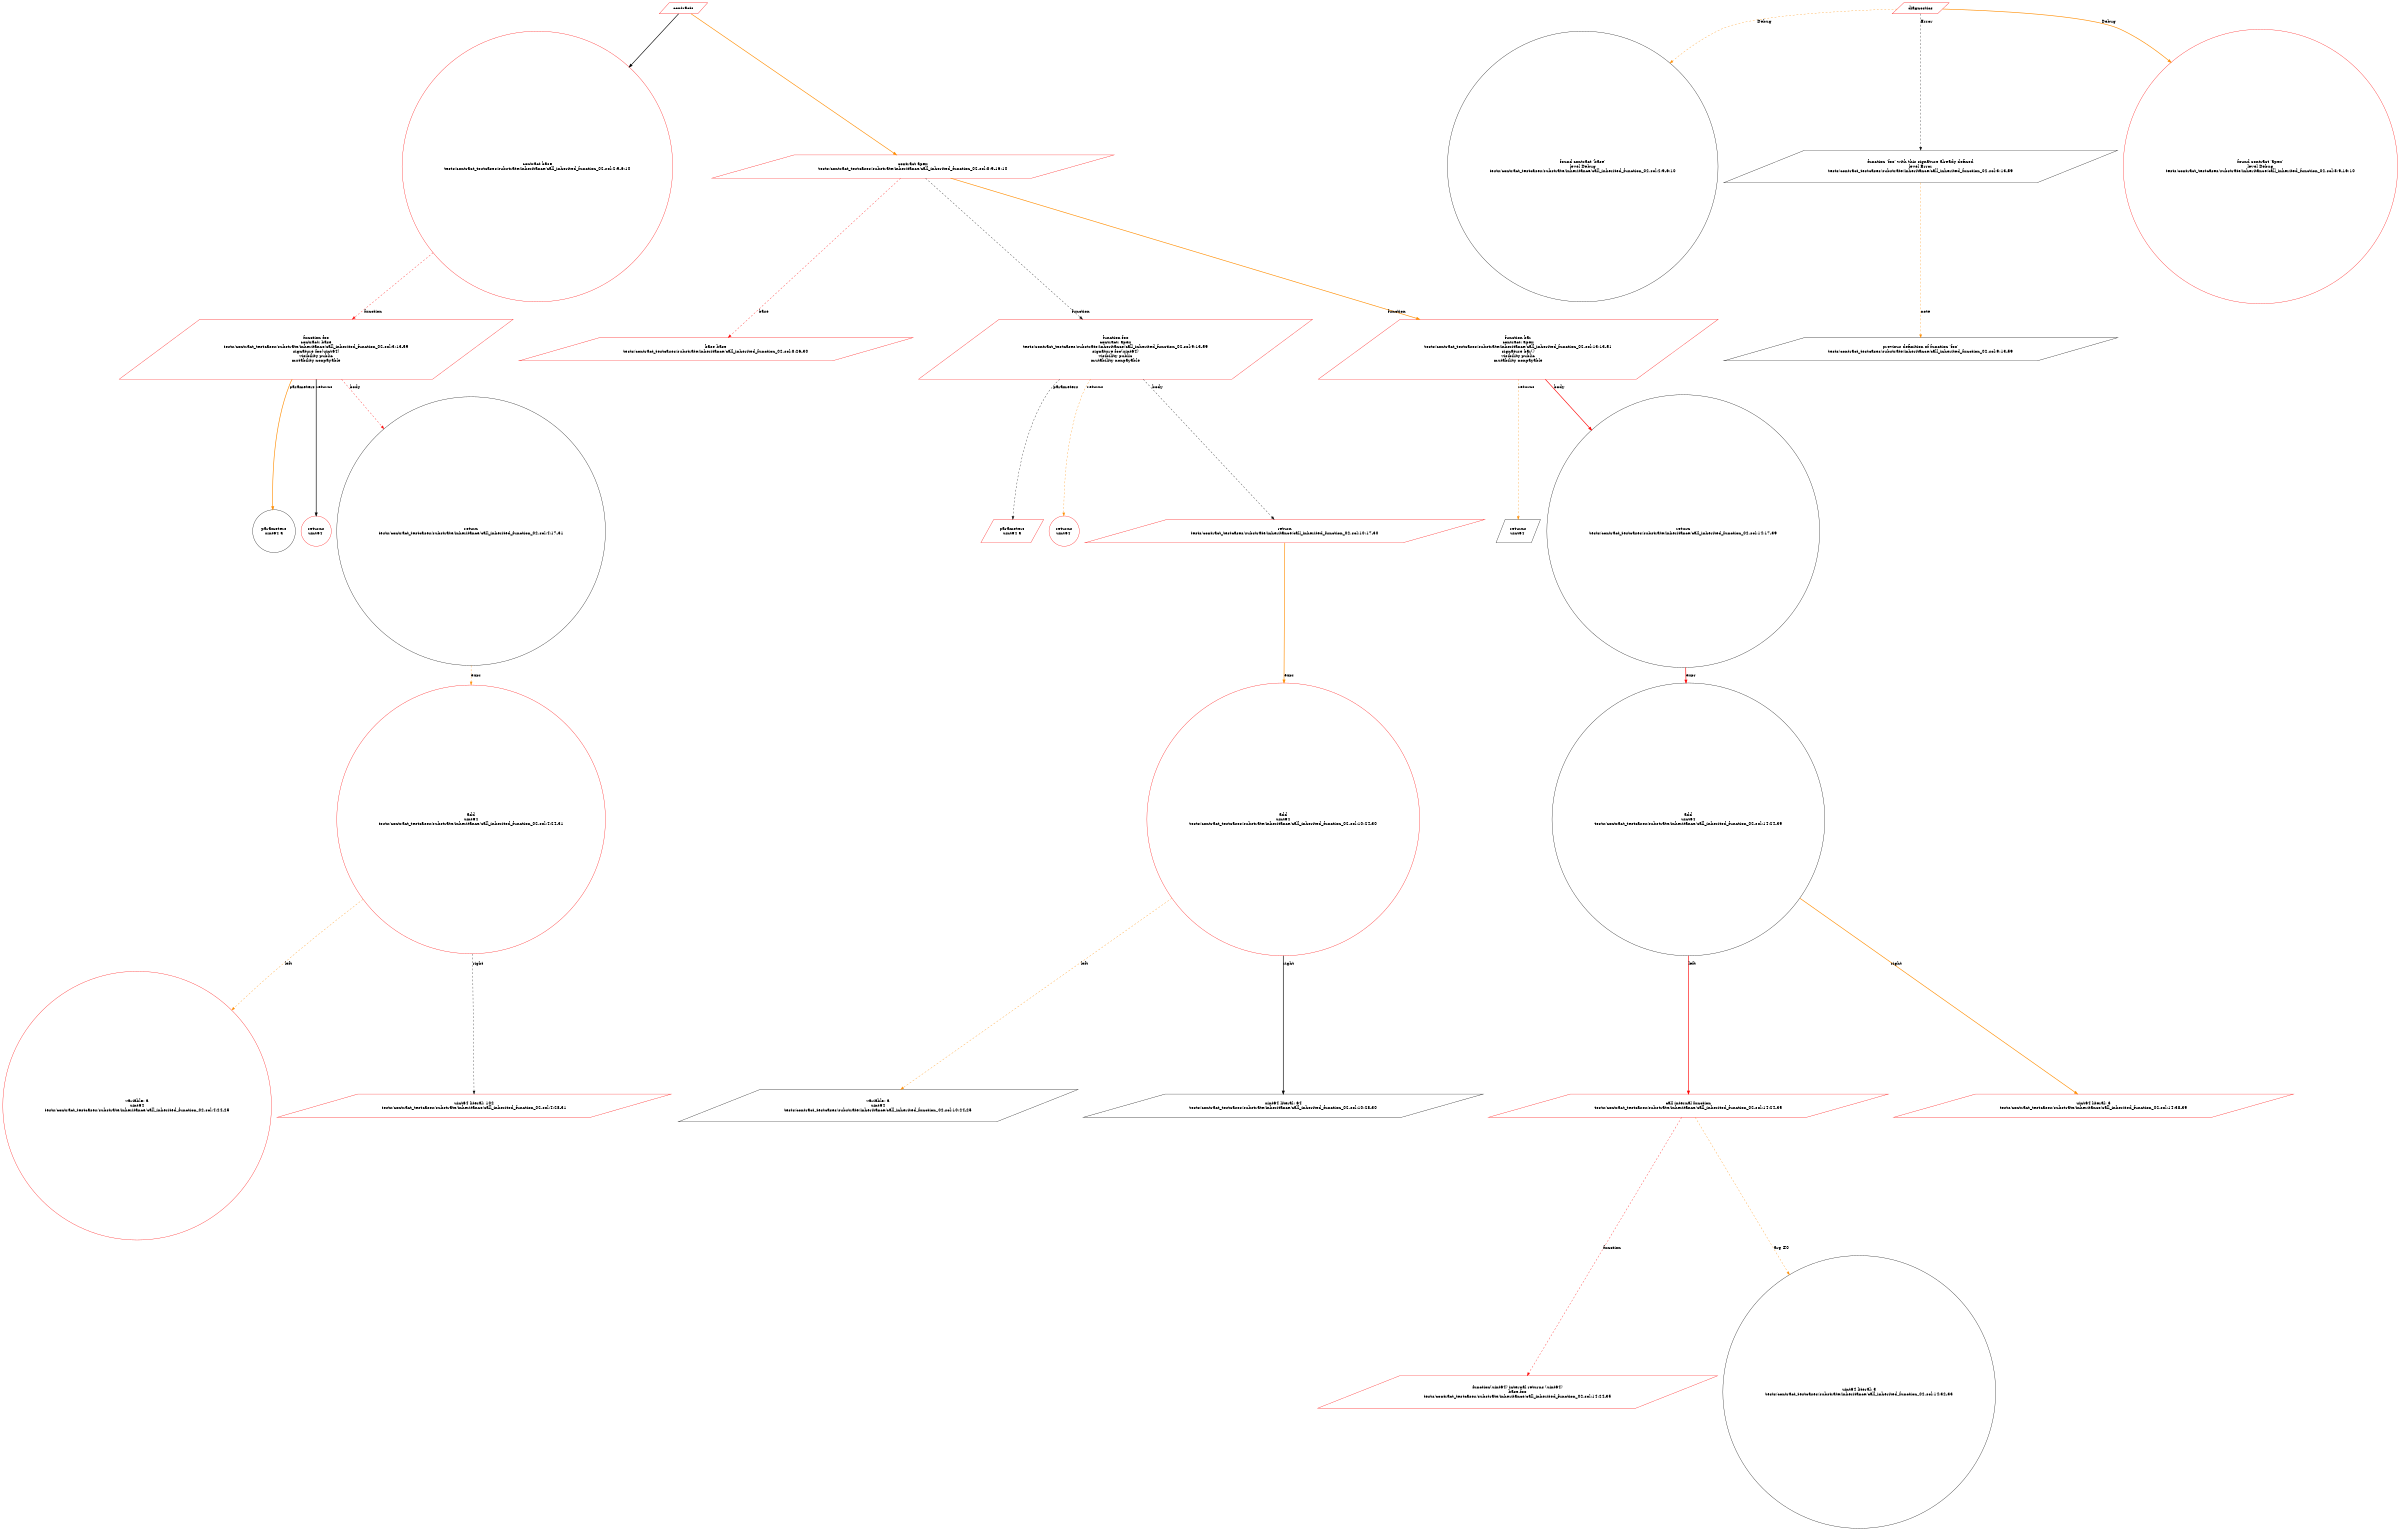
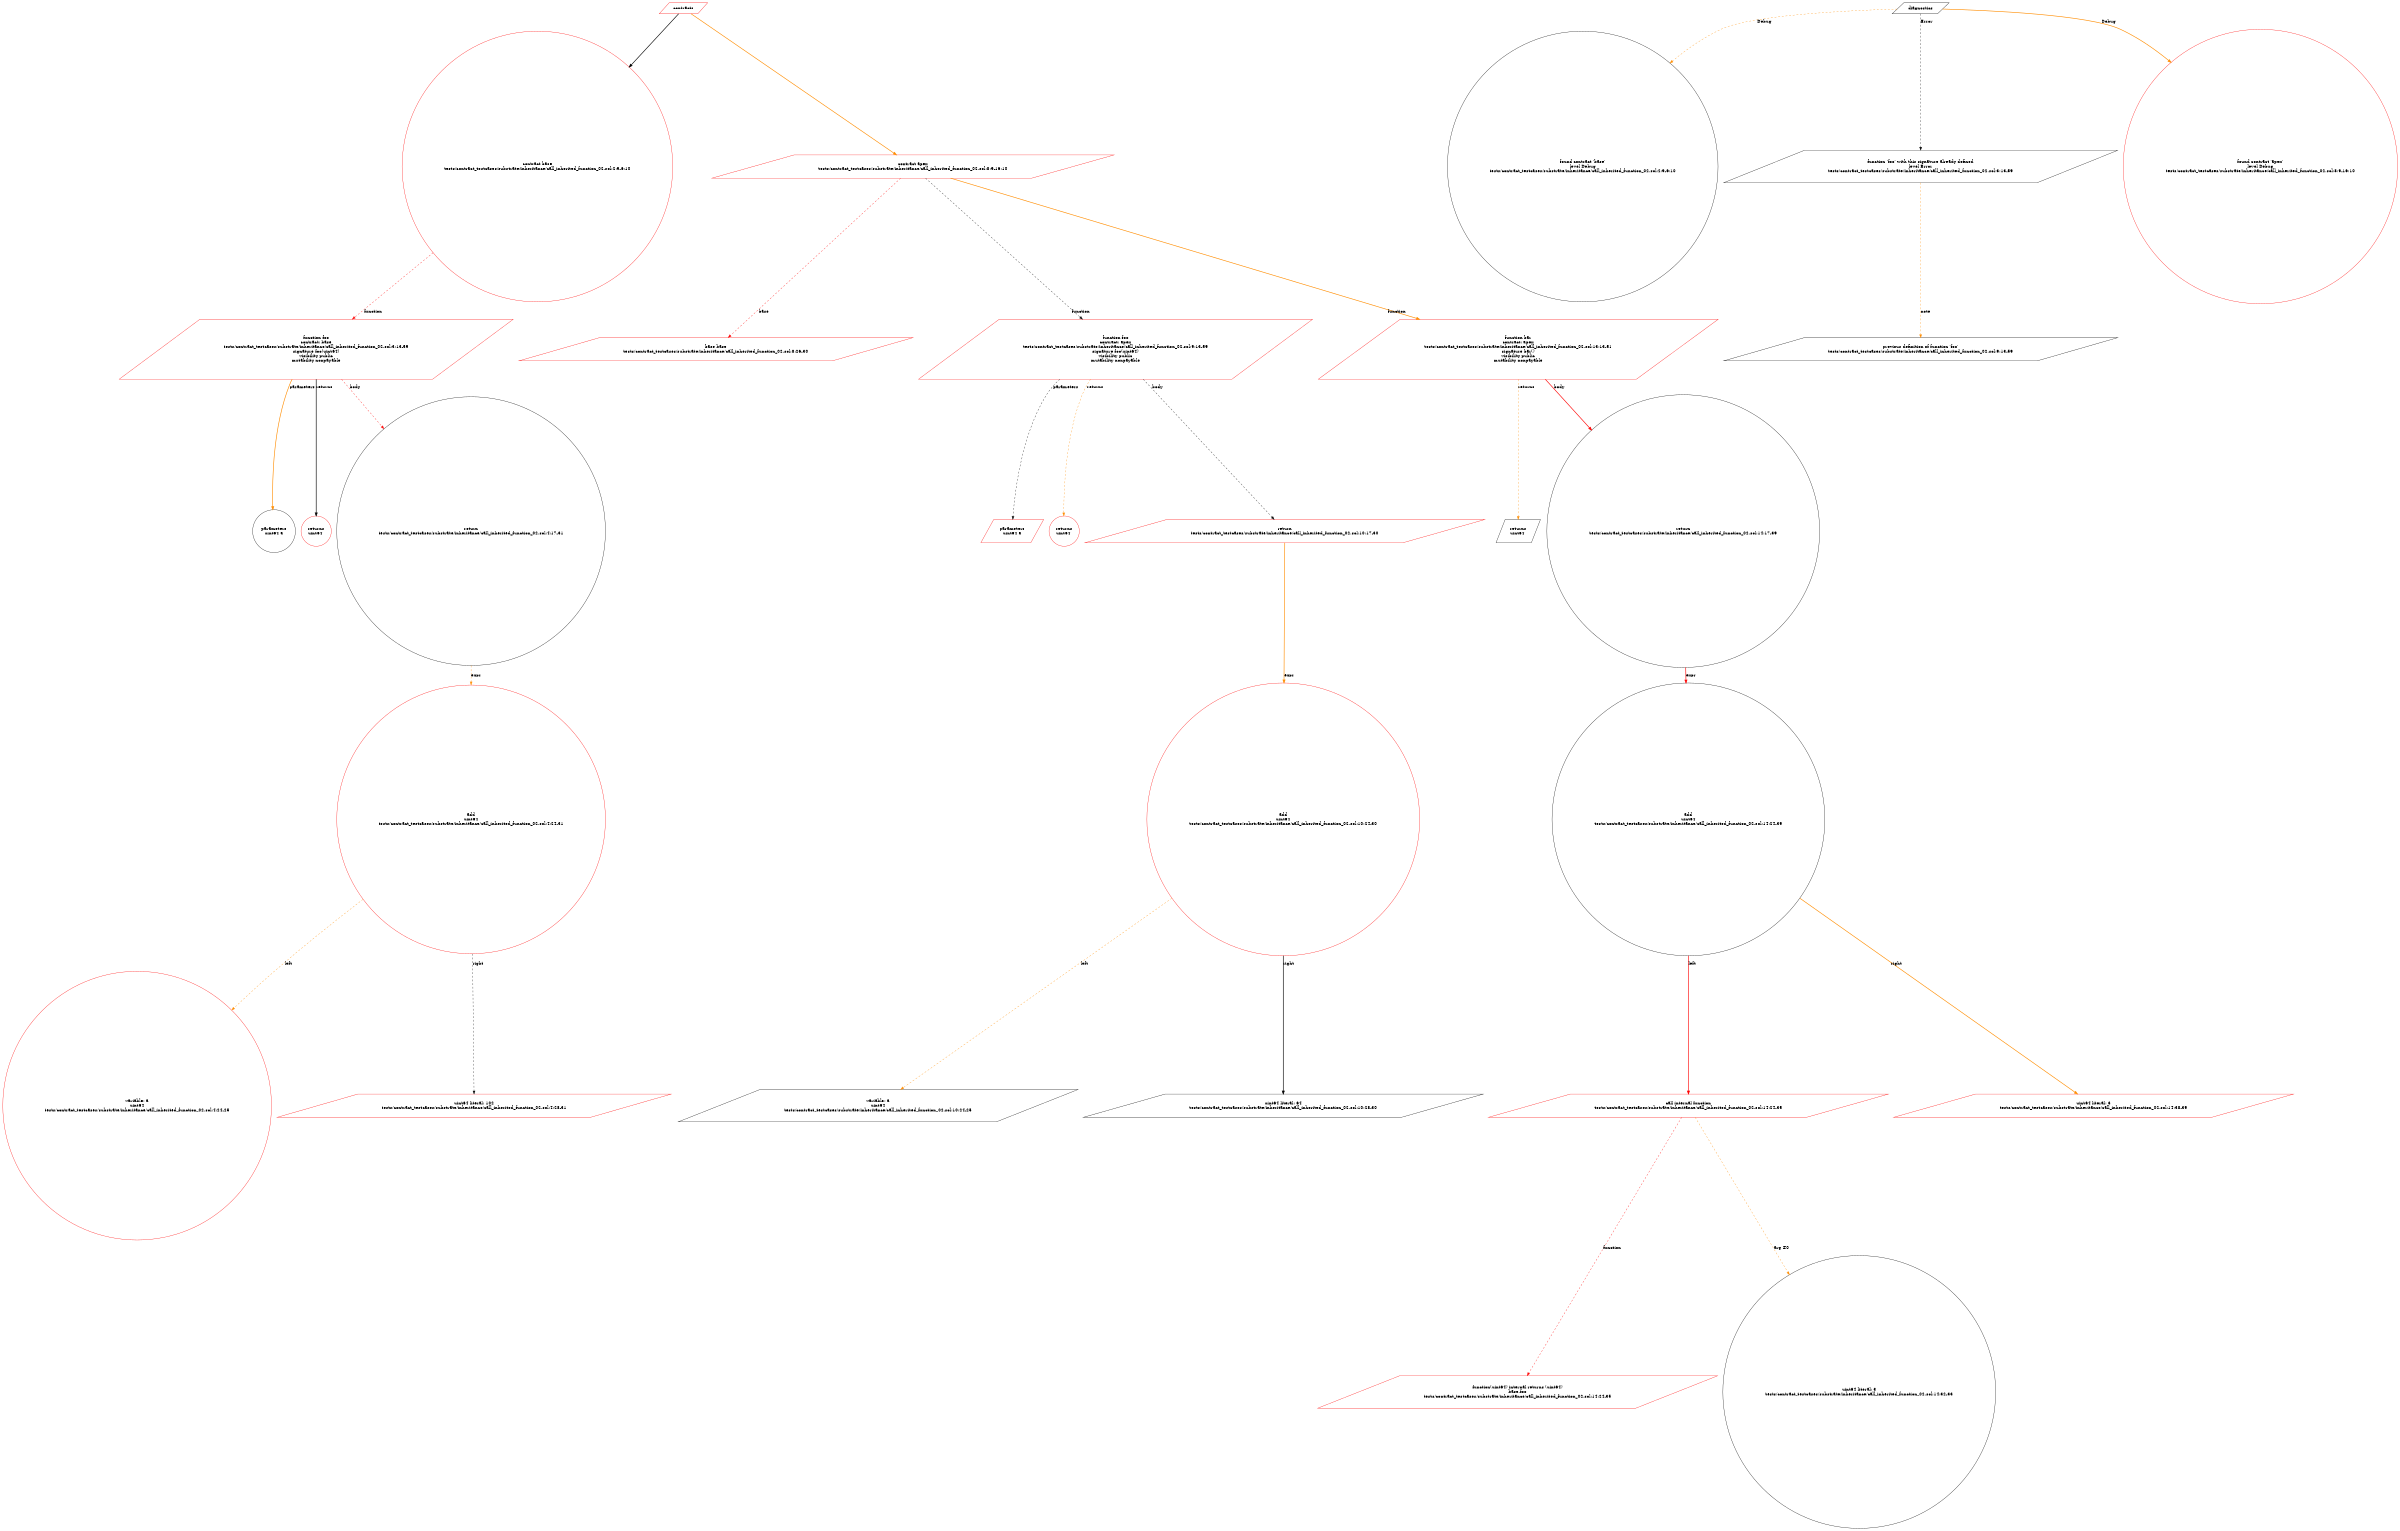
(1921, 8) -> (1921, 8)
